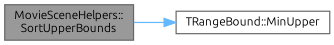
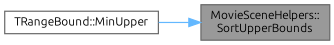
(149, 22) -> (174, 22)
